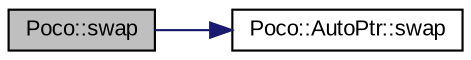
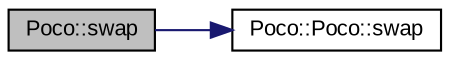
(347, 30) -> (337, 30)
